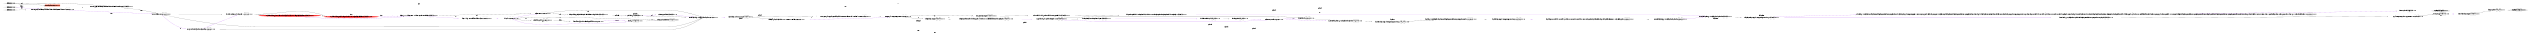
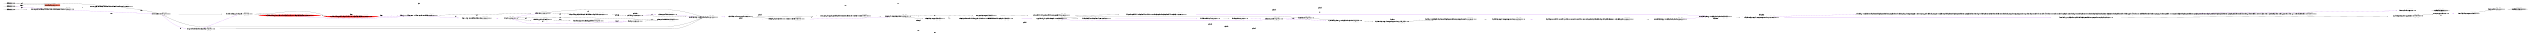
(588, 12) -> (589, 12)
